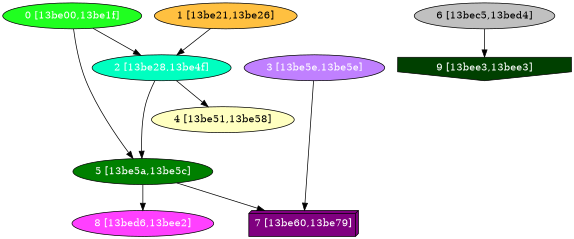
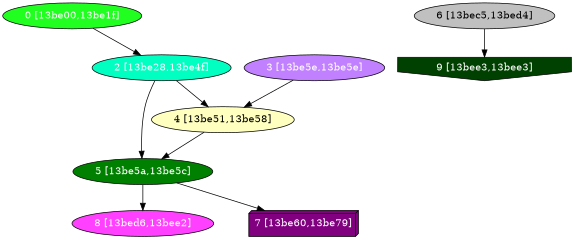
(226, 16) -> none
(92, 95) -> (186, 144)
(309, 142) -> (272, 92)
